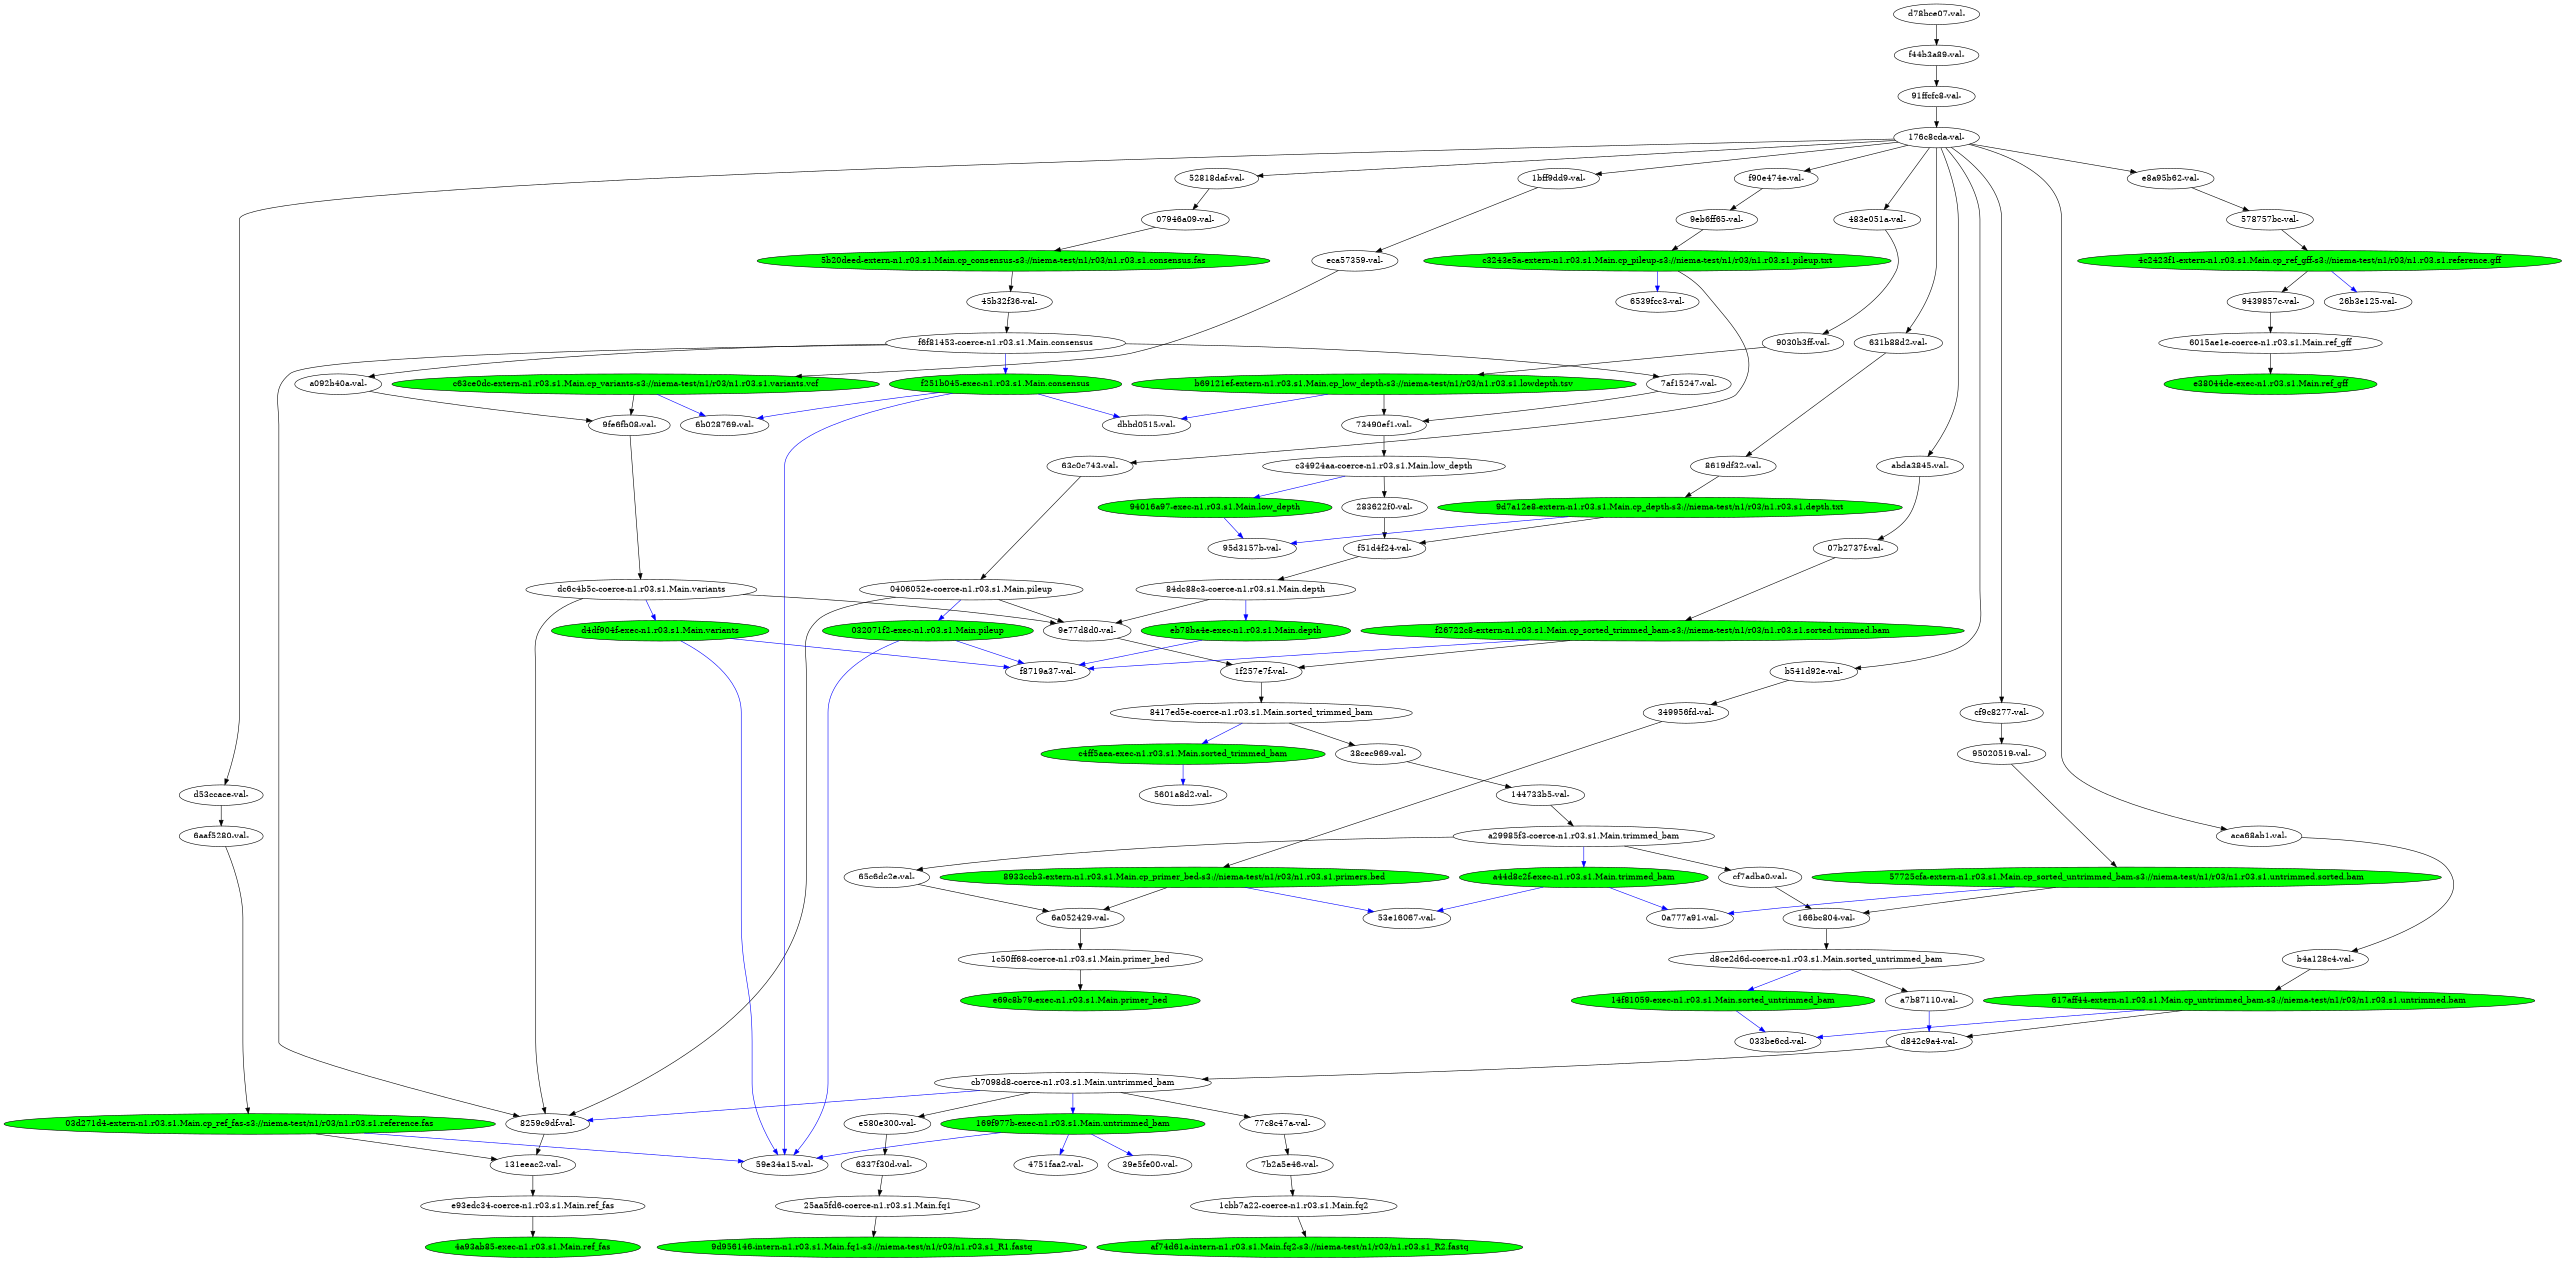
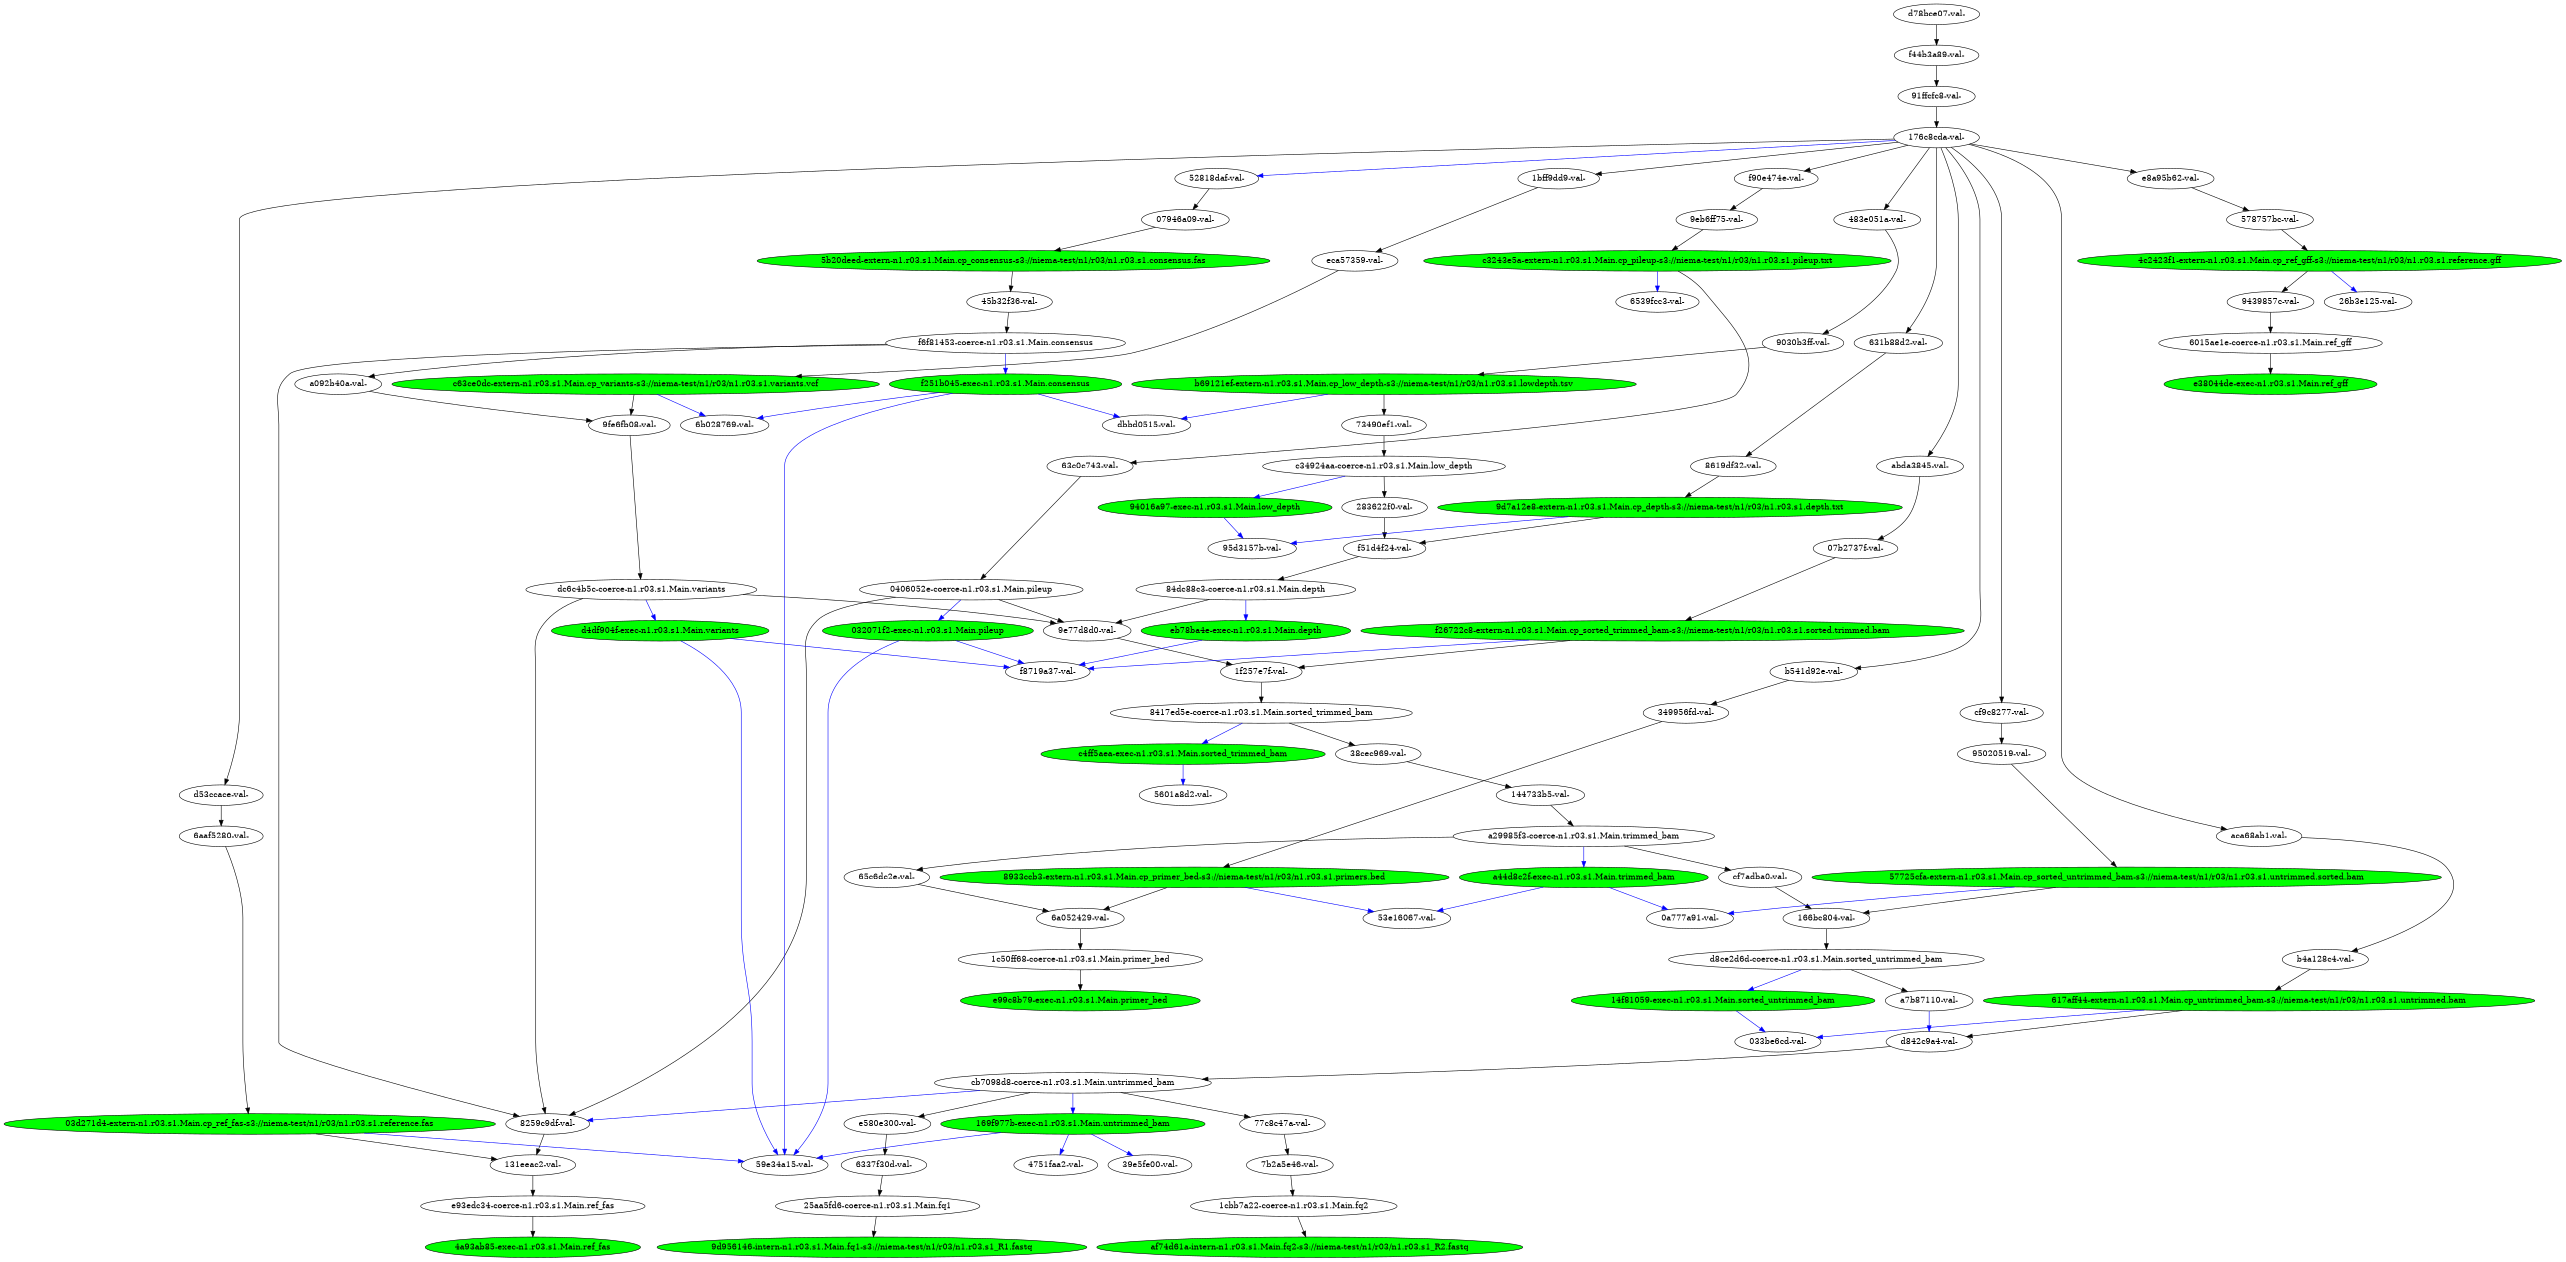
(1579, 158) -> (1579, 158)
(1717, 220) -> (1717, 220)
(1689, 384) -> none
(1080, 1001) -> (1080, 1001)
